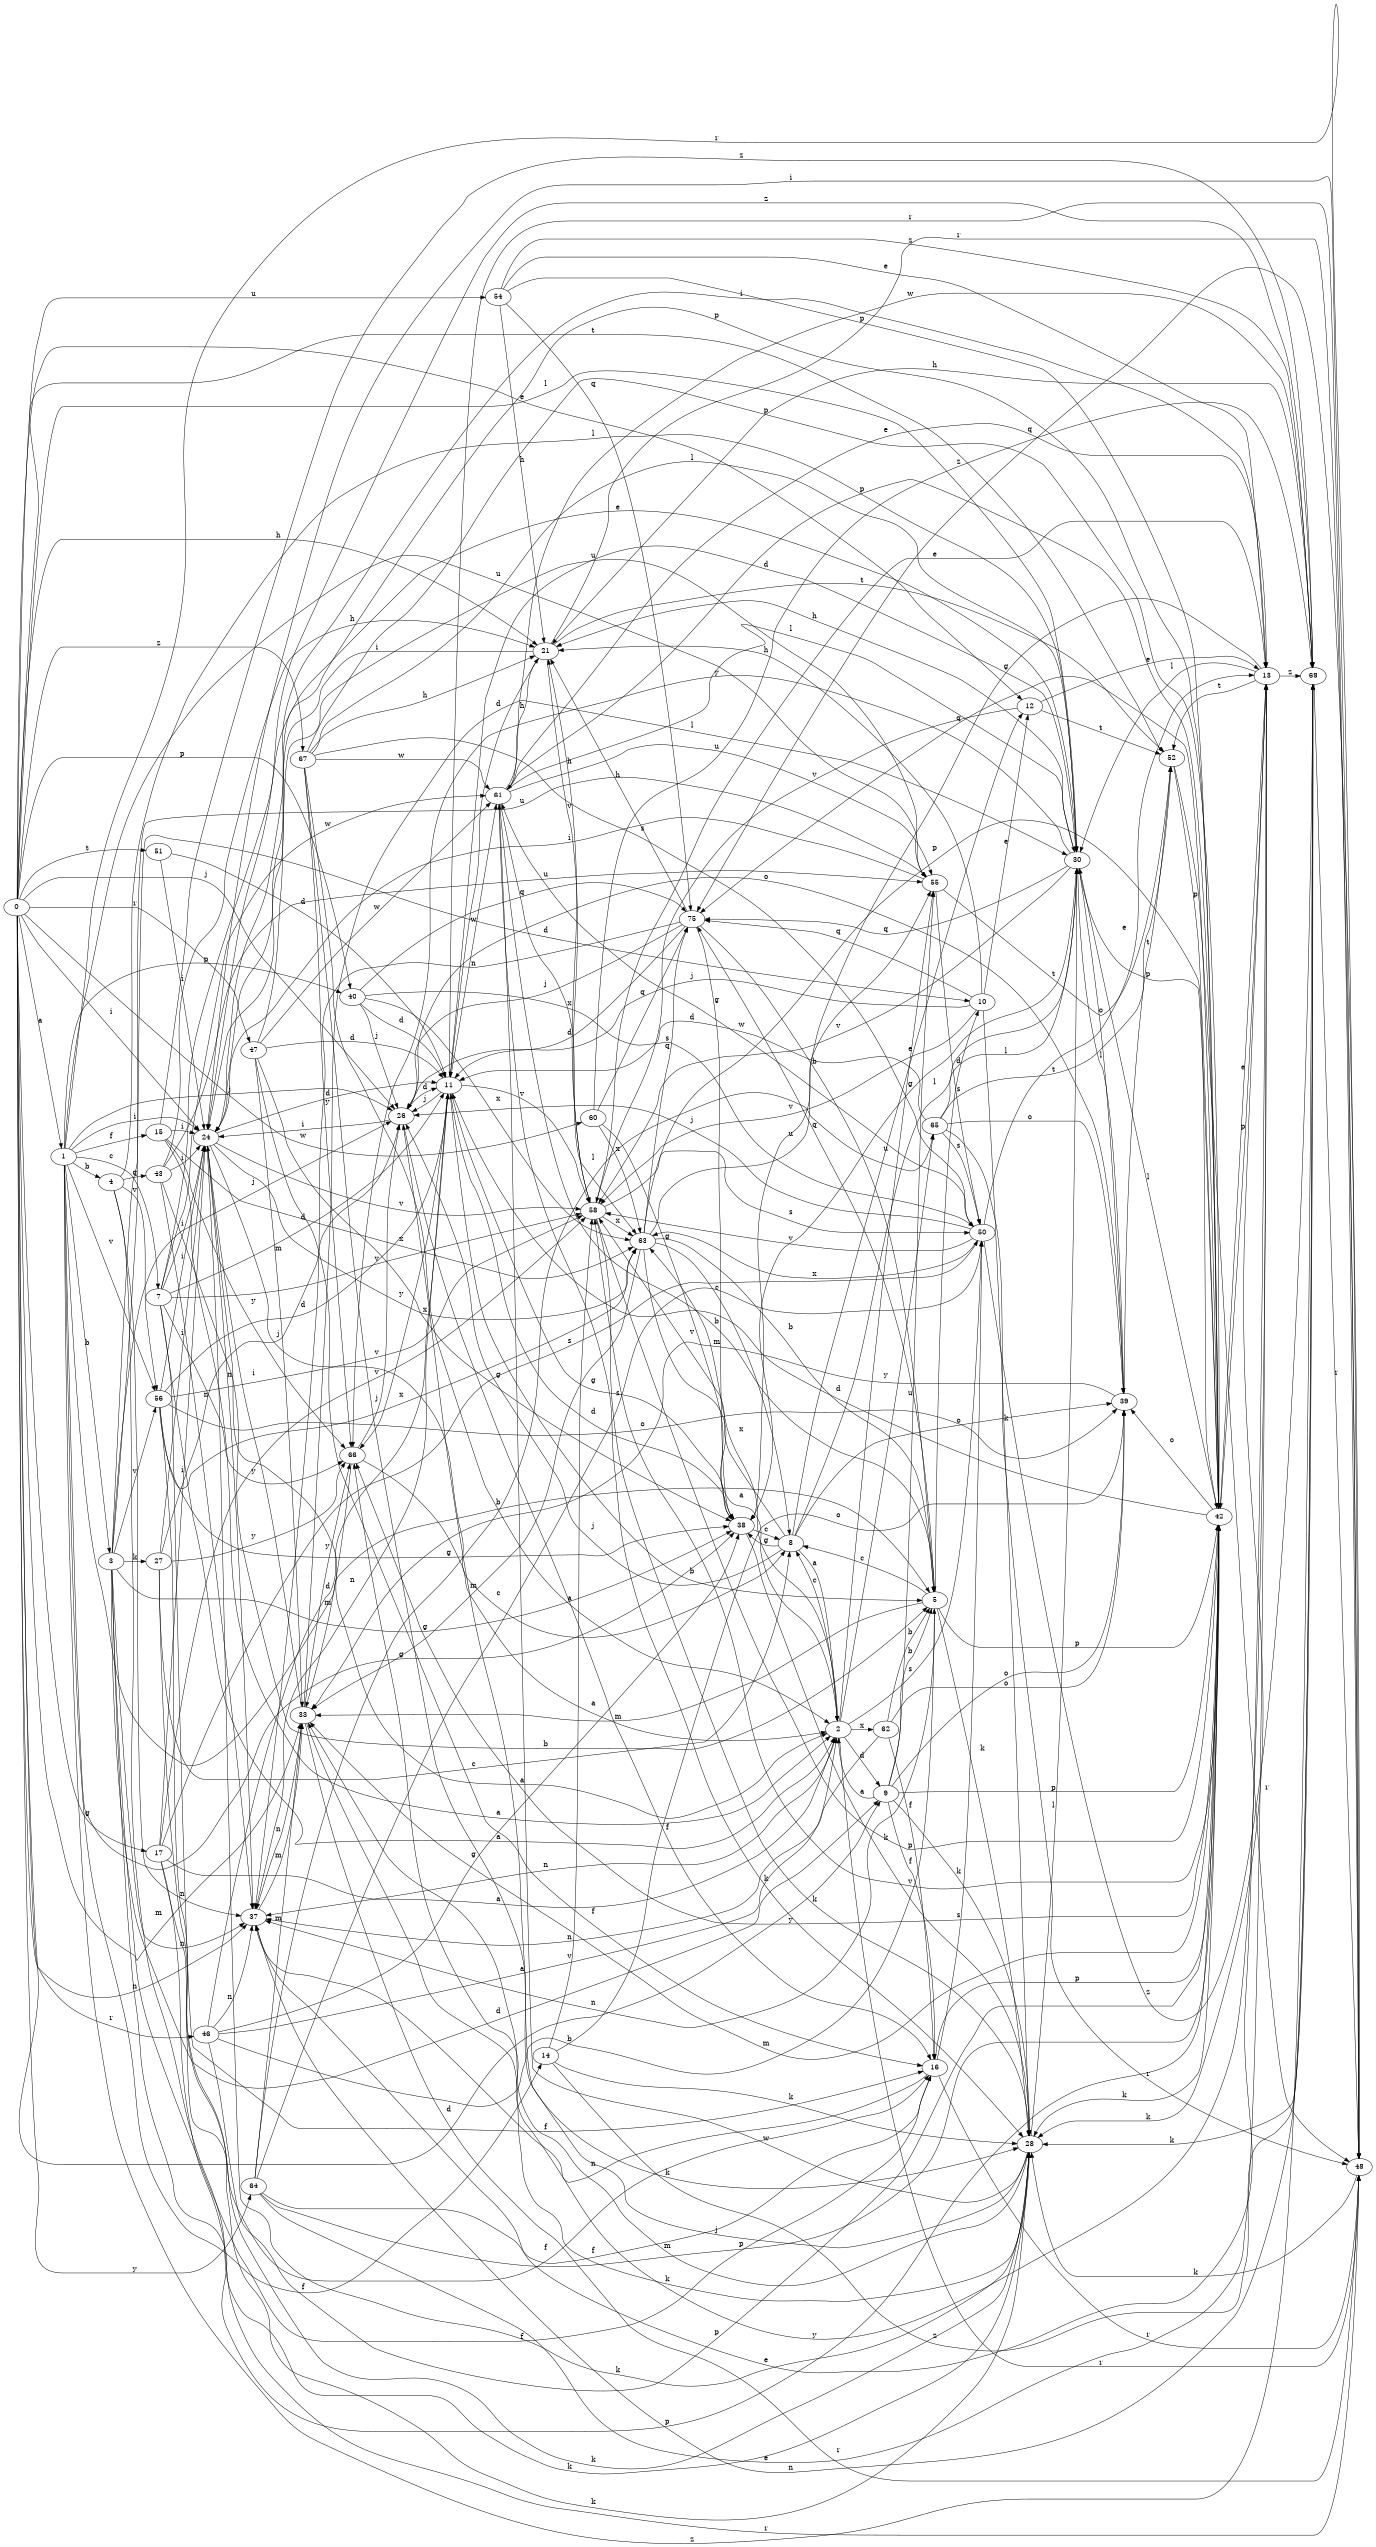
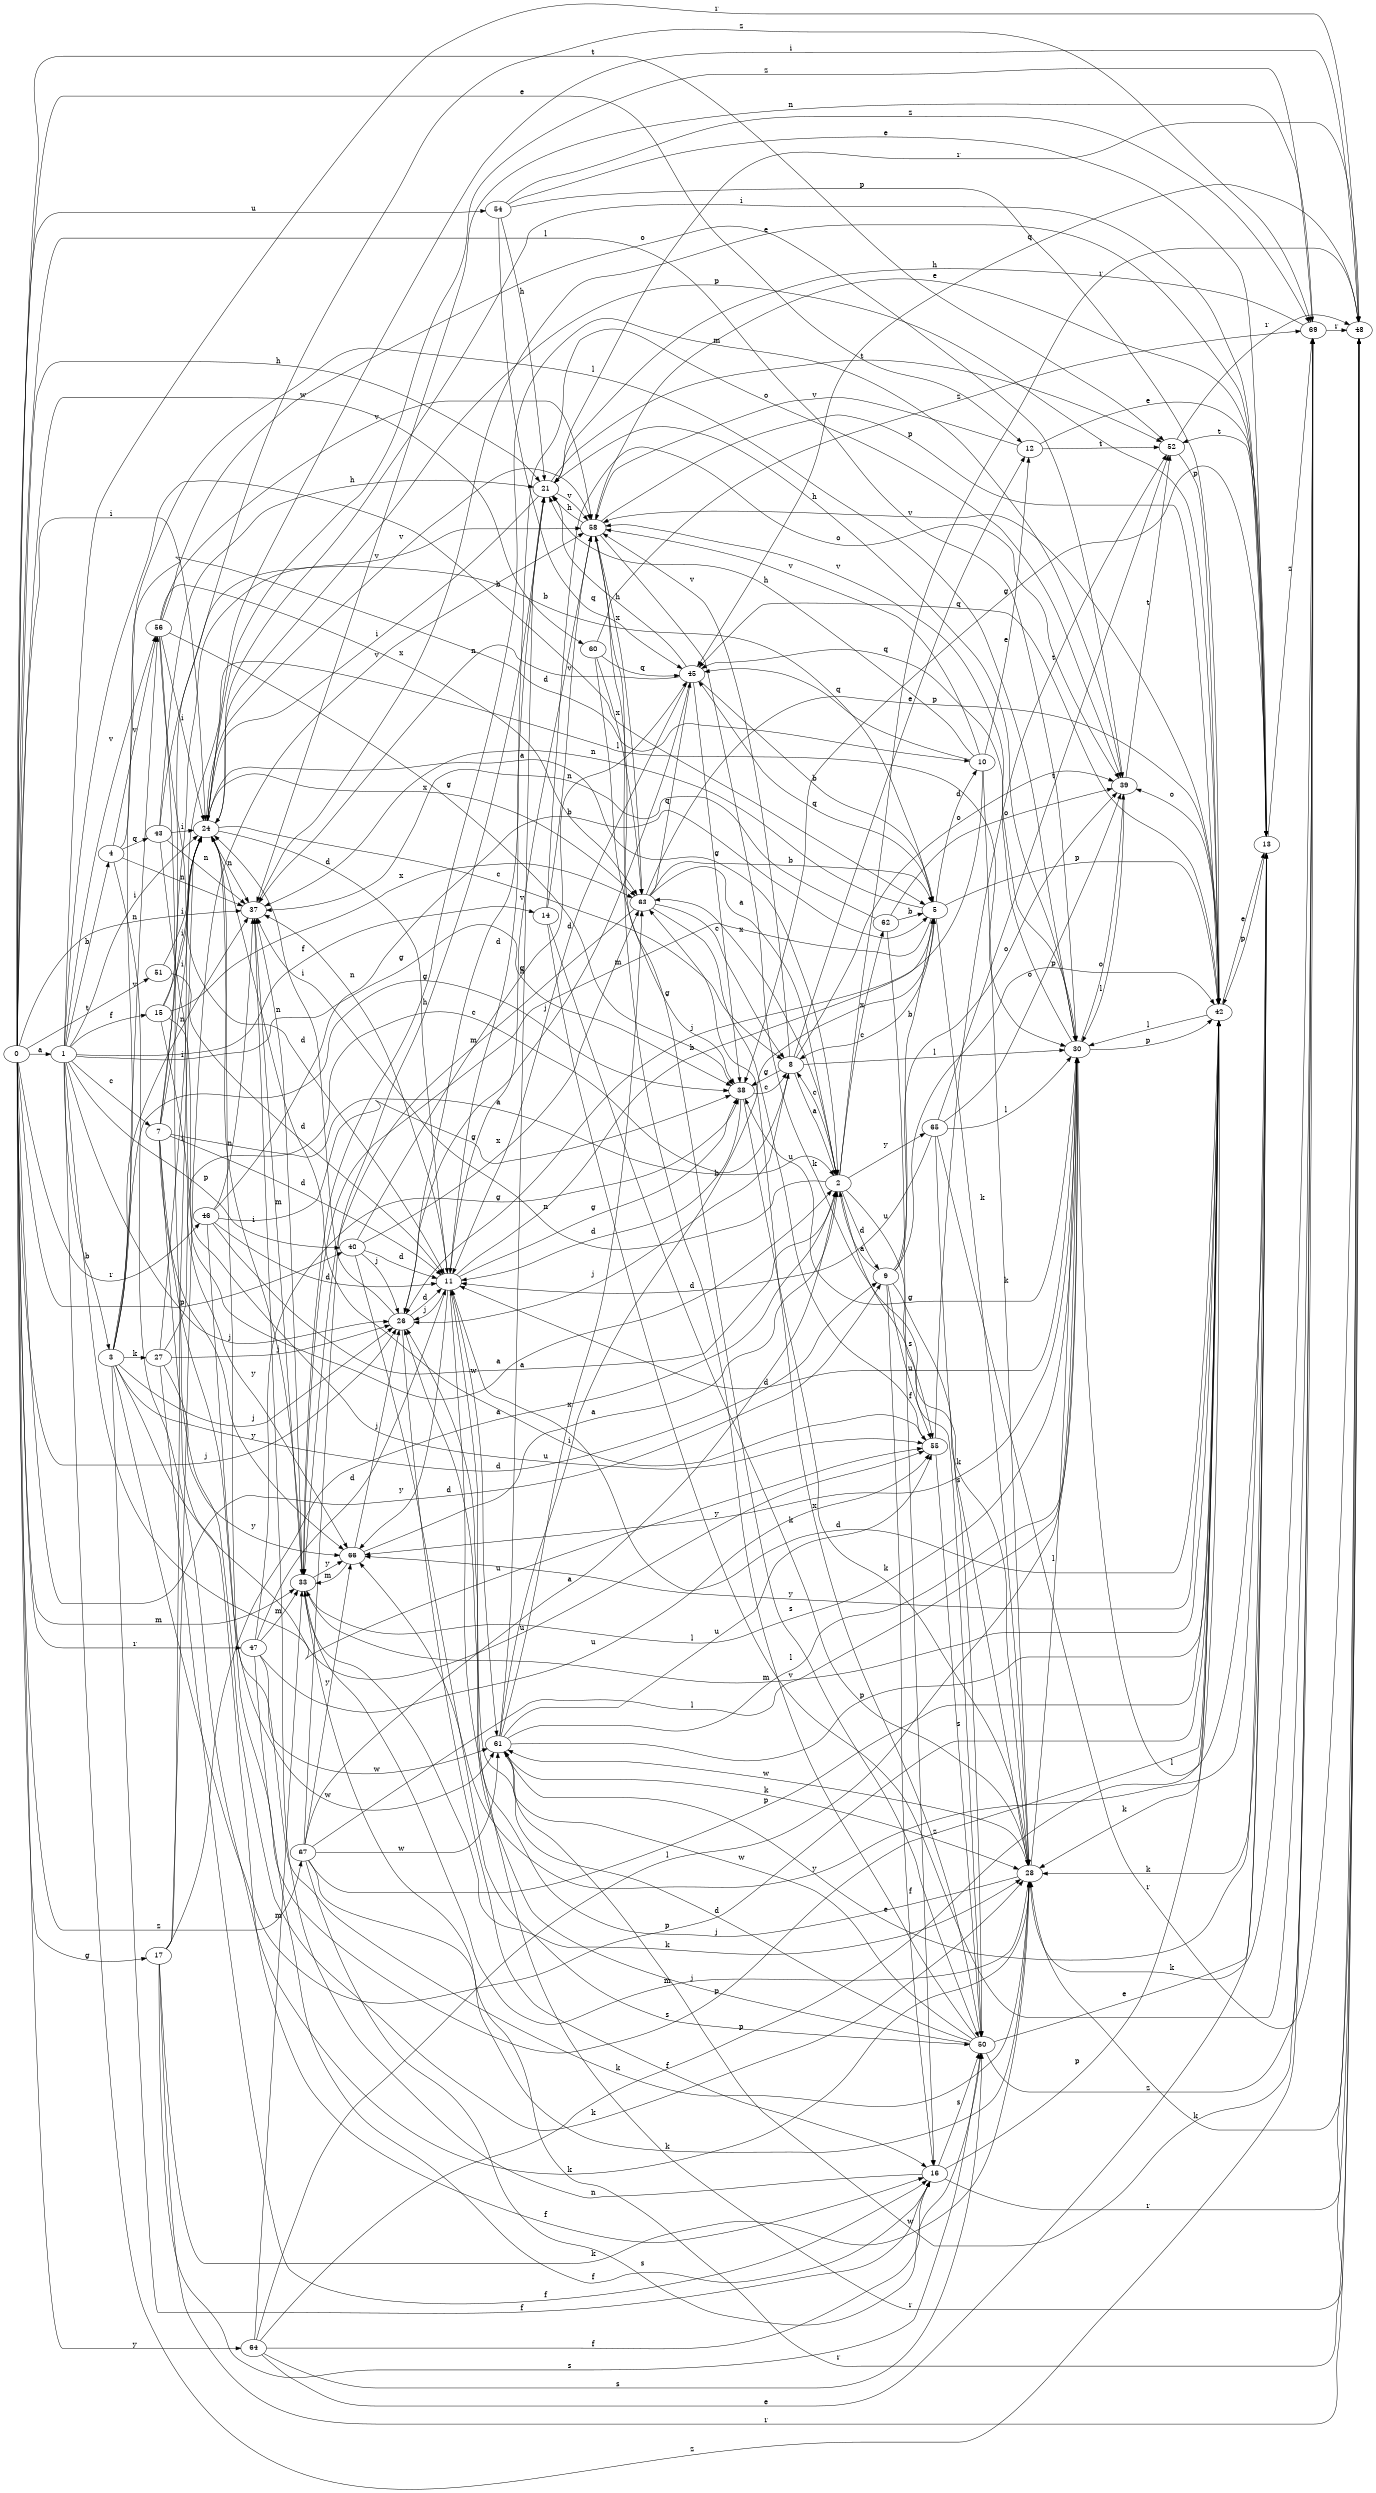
(618, 508) -> (618, 747)
(692, 919) -> (692, 674)
(507, 1496) -> (793, 1828)
none -> (515, 1806)
